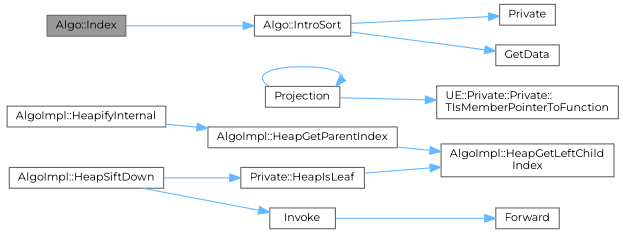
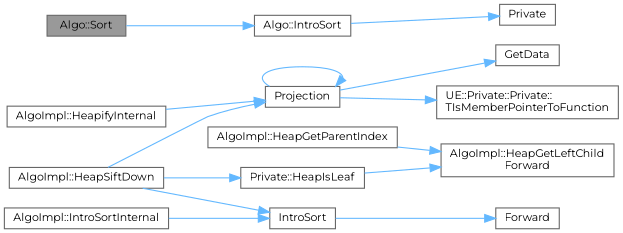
(86, 26) -> (86, 26)
(418, 41) -> (412, 77)
(181, 126) -> (210, 105)
none -> (179, 131)
(528, 160) -> (528, 160)
none -> (86, 218)
(303, 218) -> (303, 218)
